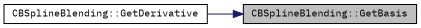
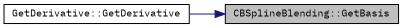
(106, 14) -> (97, 14)
